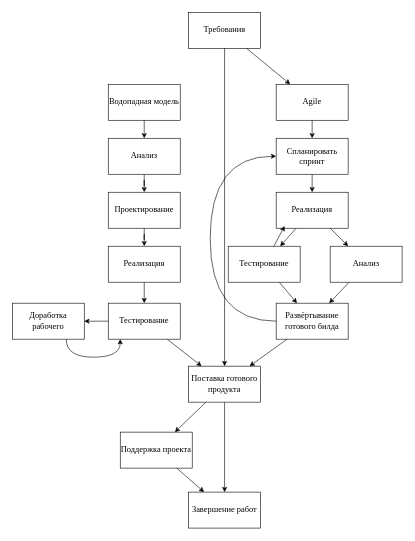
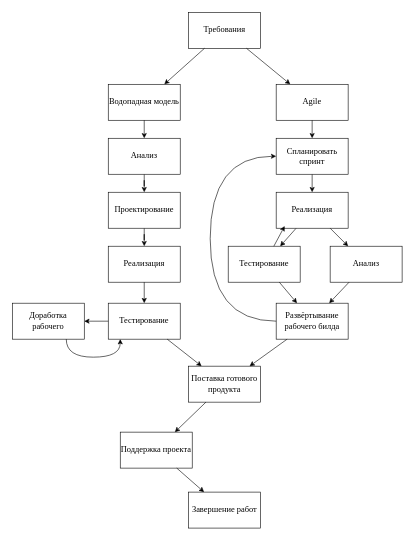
(225, 205) -> (184, 66)
(312, 321) -> (312, 321)
(225, 445) -> none
